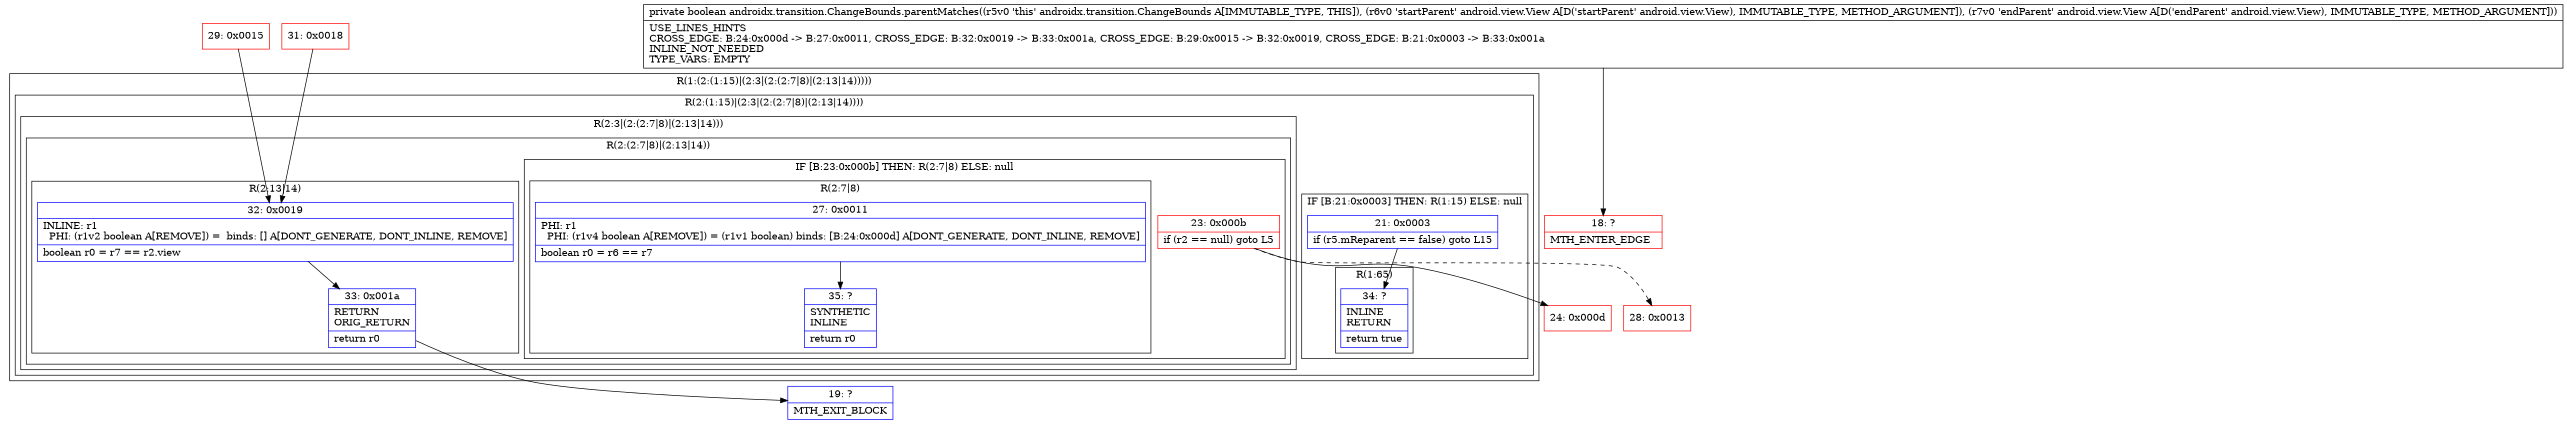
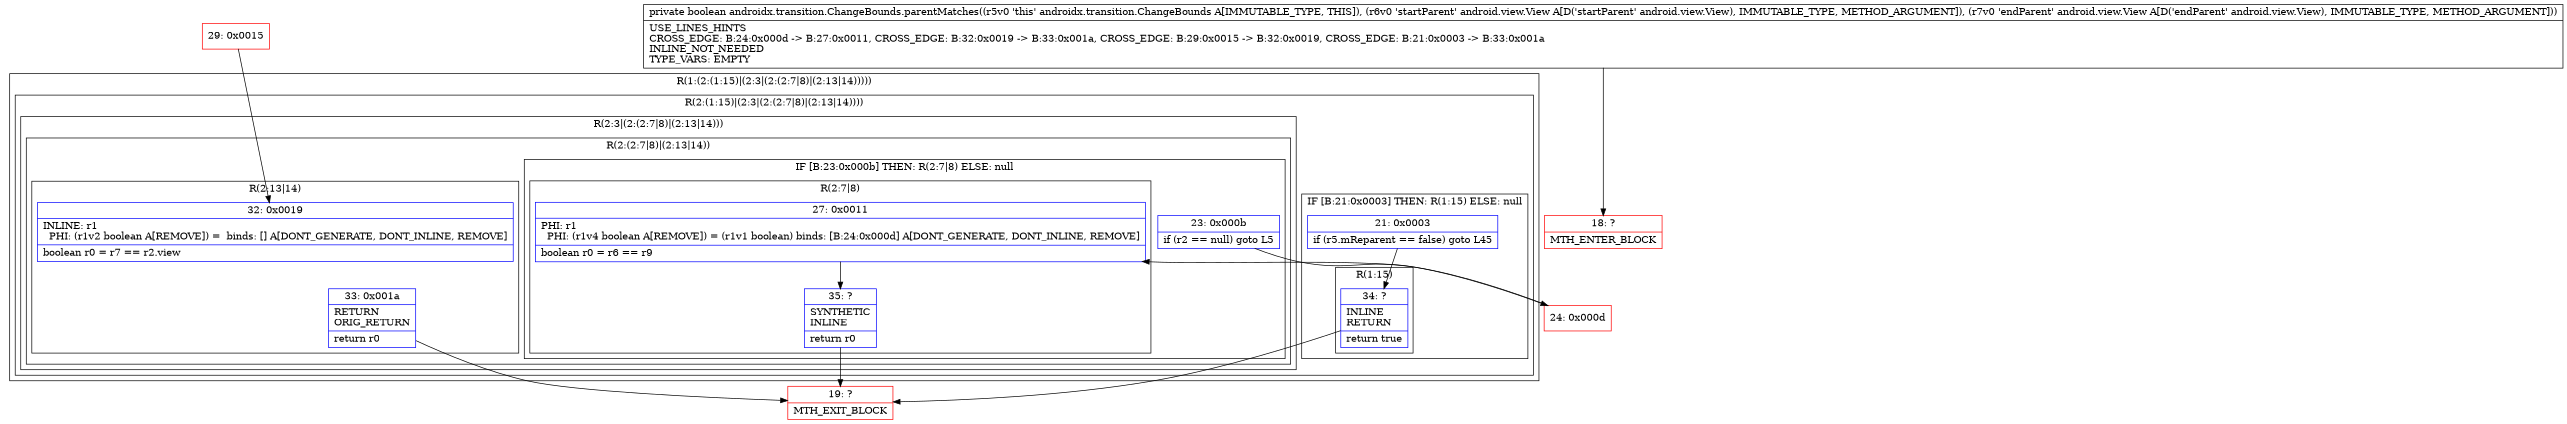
(315, 36) -> none
(1219, 232) -> (1219, 232)
(1403, 240) -> (1403, 240)
(1600, 240) -> (1603, 240)
(597, 253) -> (597, 253)
none -> (1281, 262)
(321, 273) -> none
(1374, 275) -> (1374, 275)
(1657, 318) -> none
none -> (840, 363)
none -> (1124, 385)
(840, 403) -> (840, 403)
